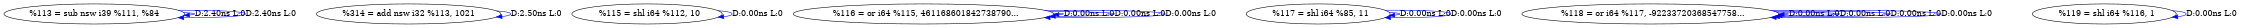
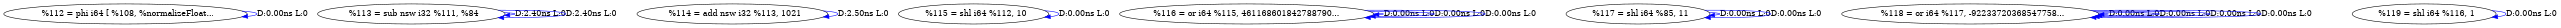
(94, 14) -> (411, 14)
none -> (125, 14)
(409, 14) -> (732, 14)
(923, 14) -> (1247, 14)
